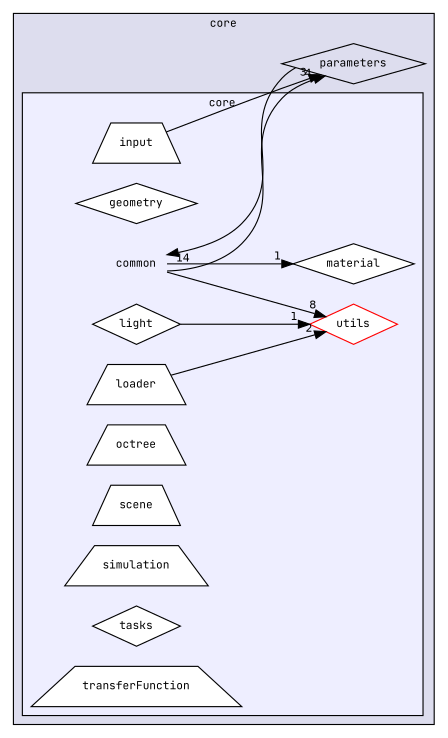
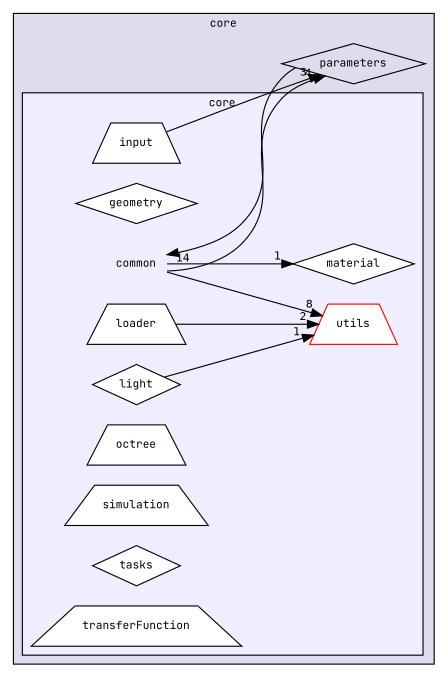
(354, 324) -> (354, 324)
(136, 505) -> none
